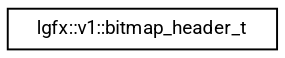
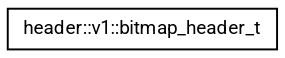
(142, 29) -> (142, 29)
